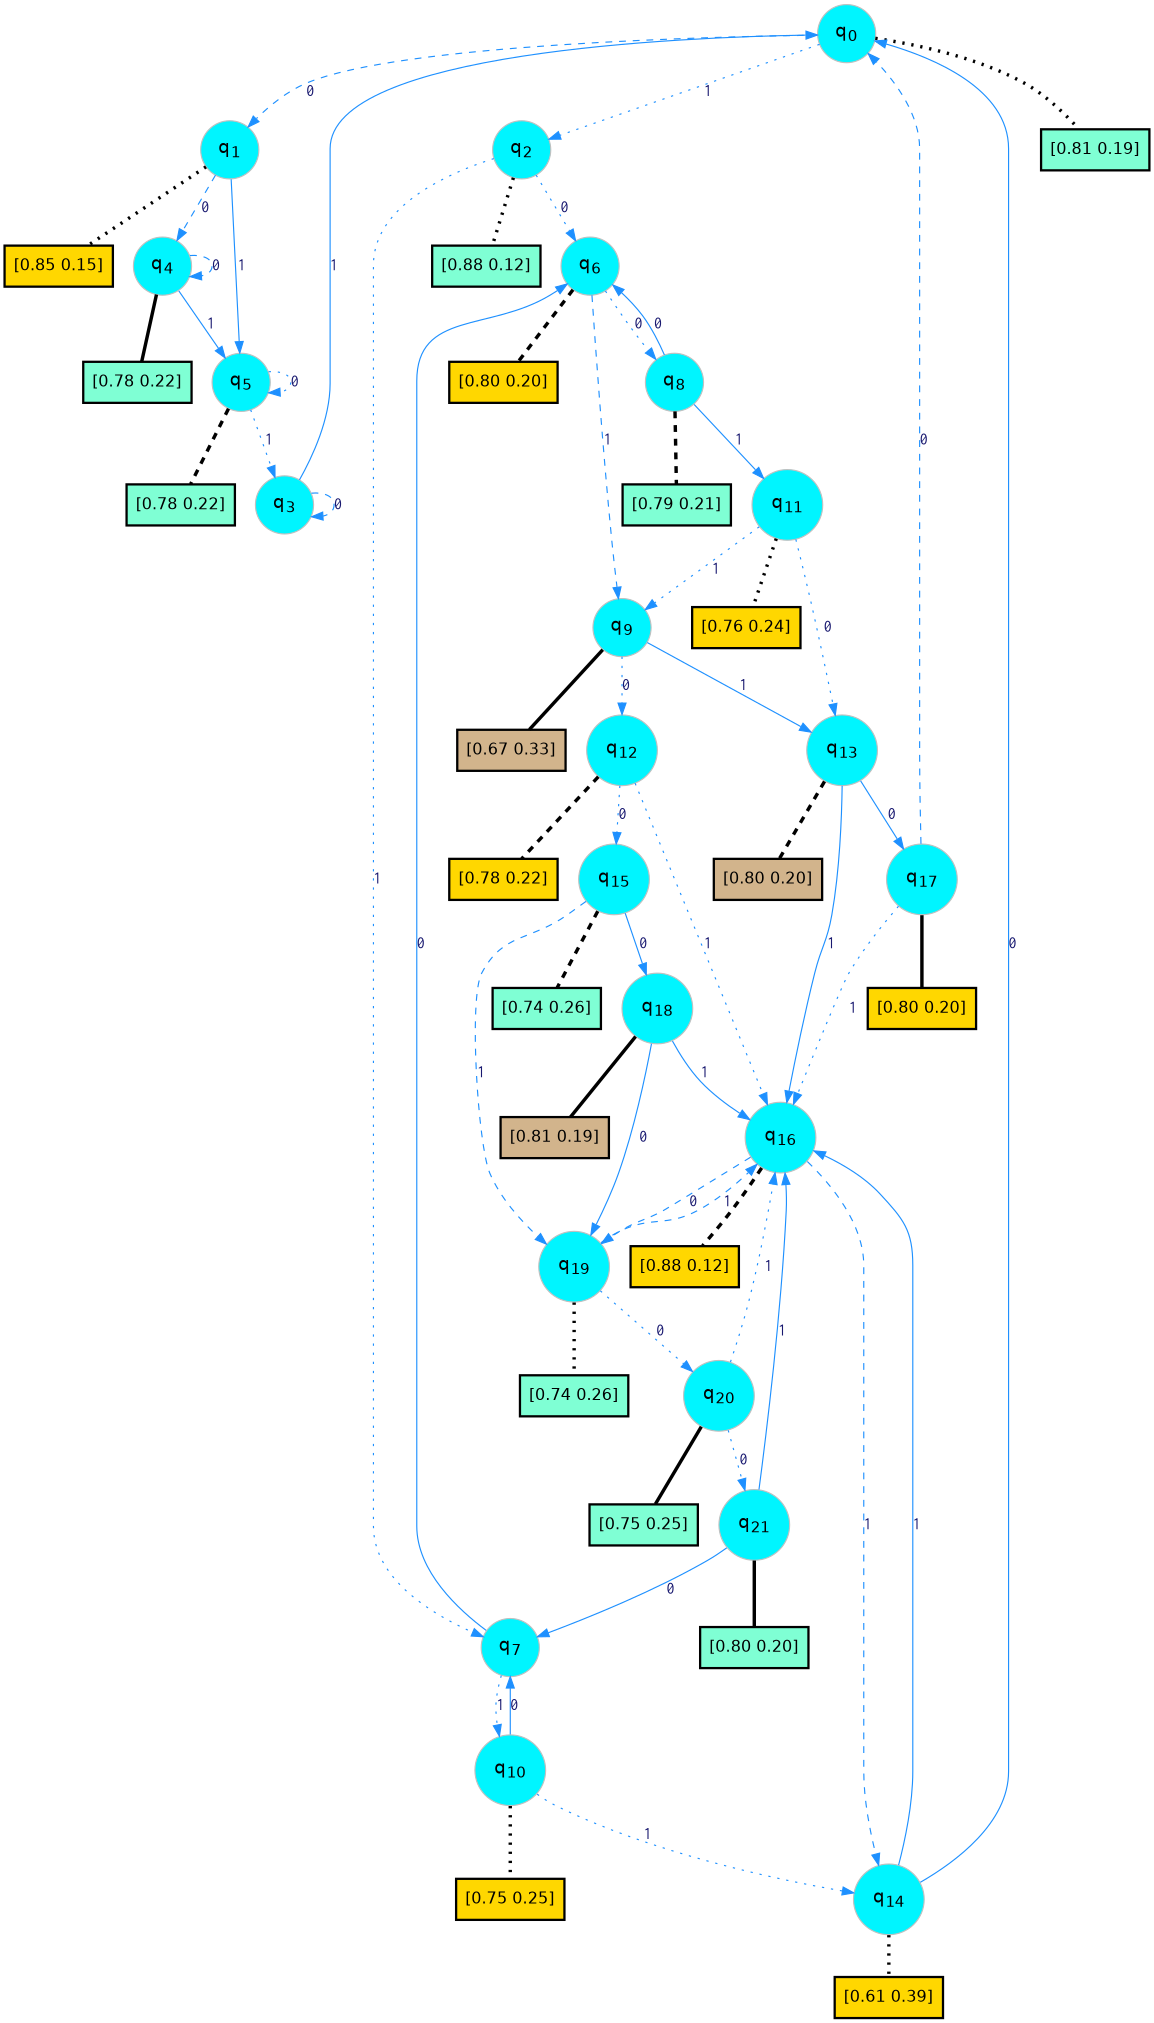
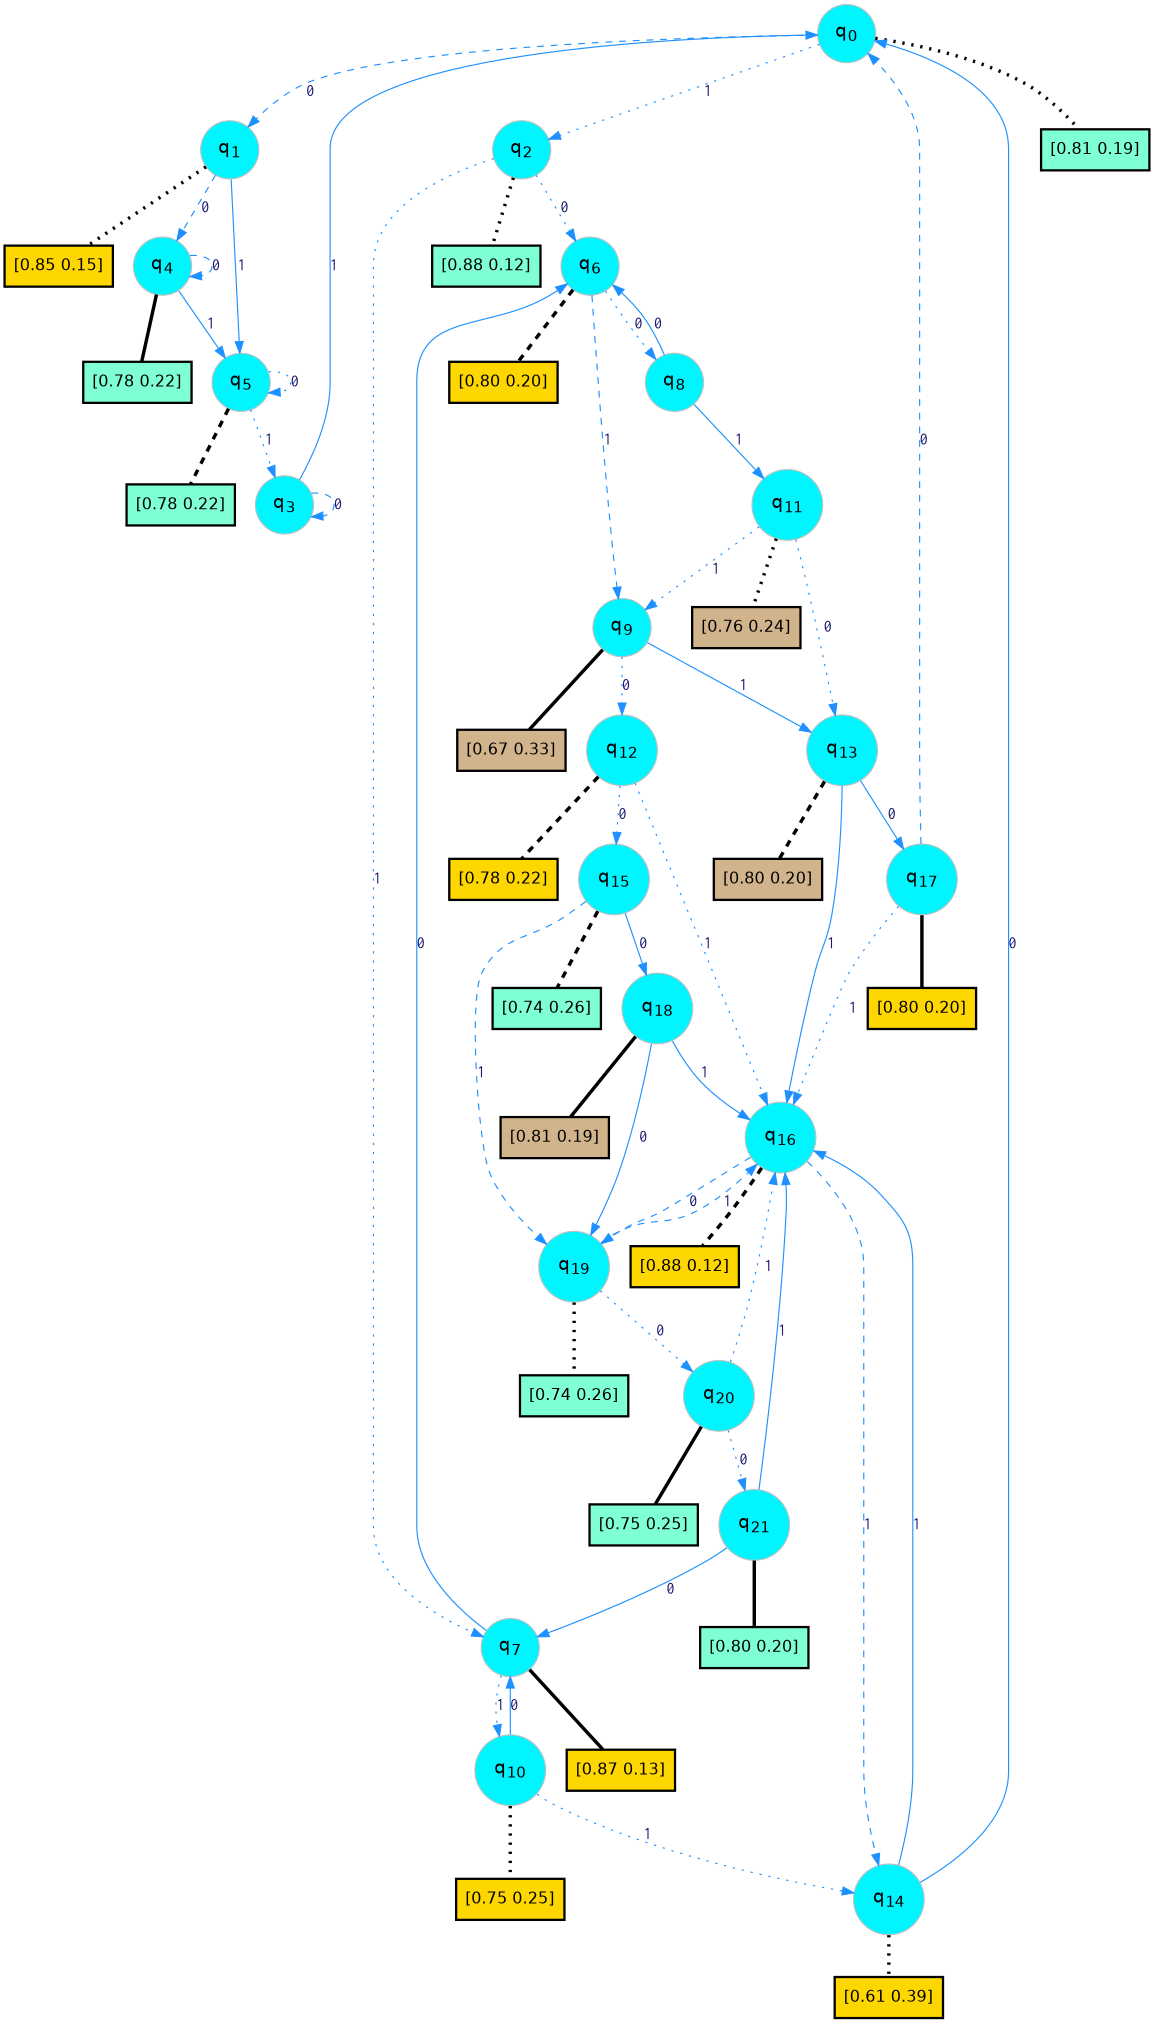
(677, 505) -> none
(746, 628) -> (746, 628)
none -> (621, 1770)
